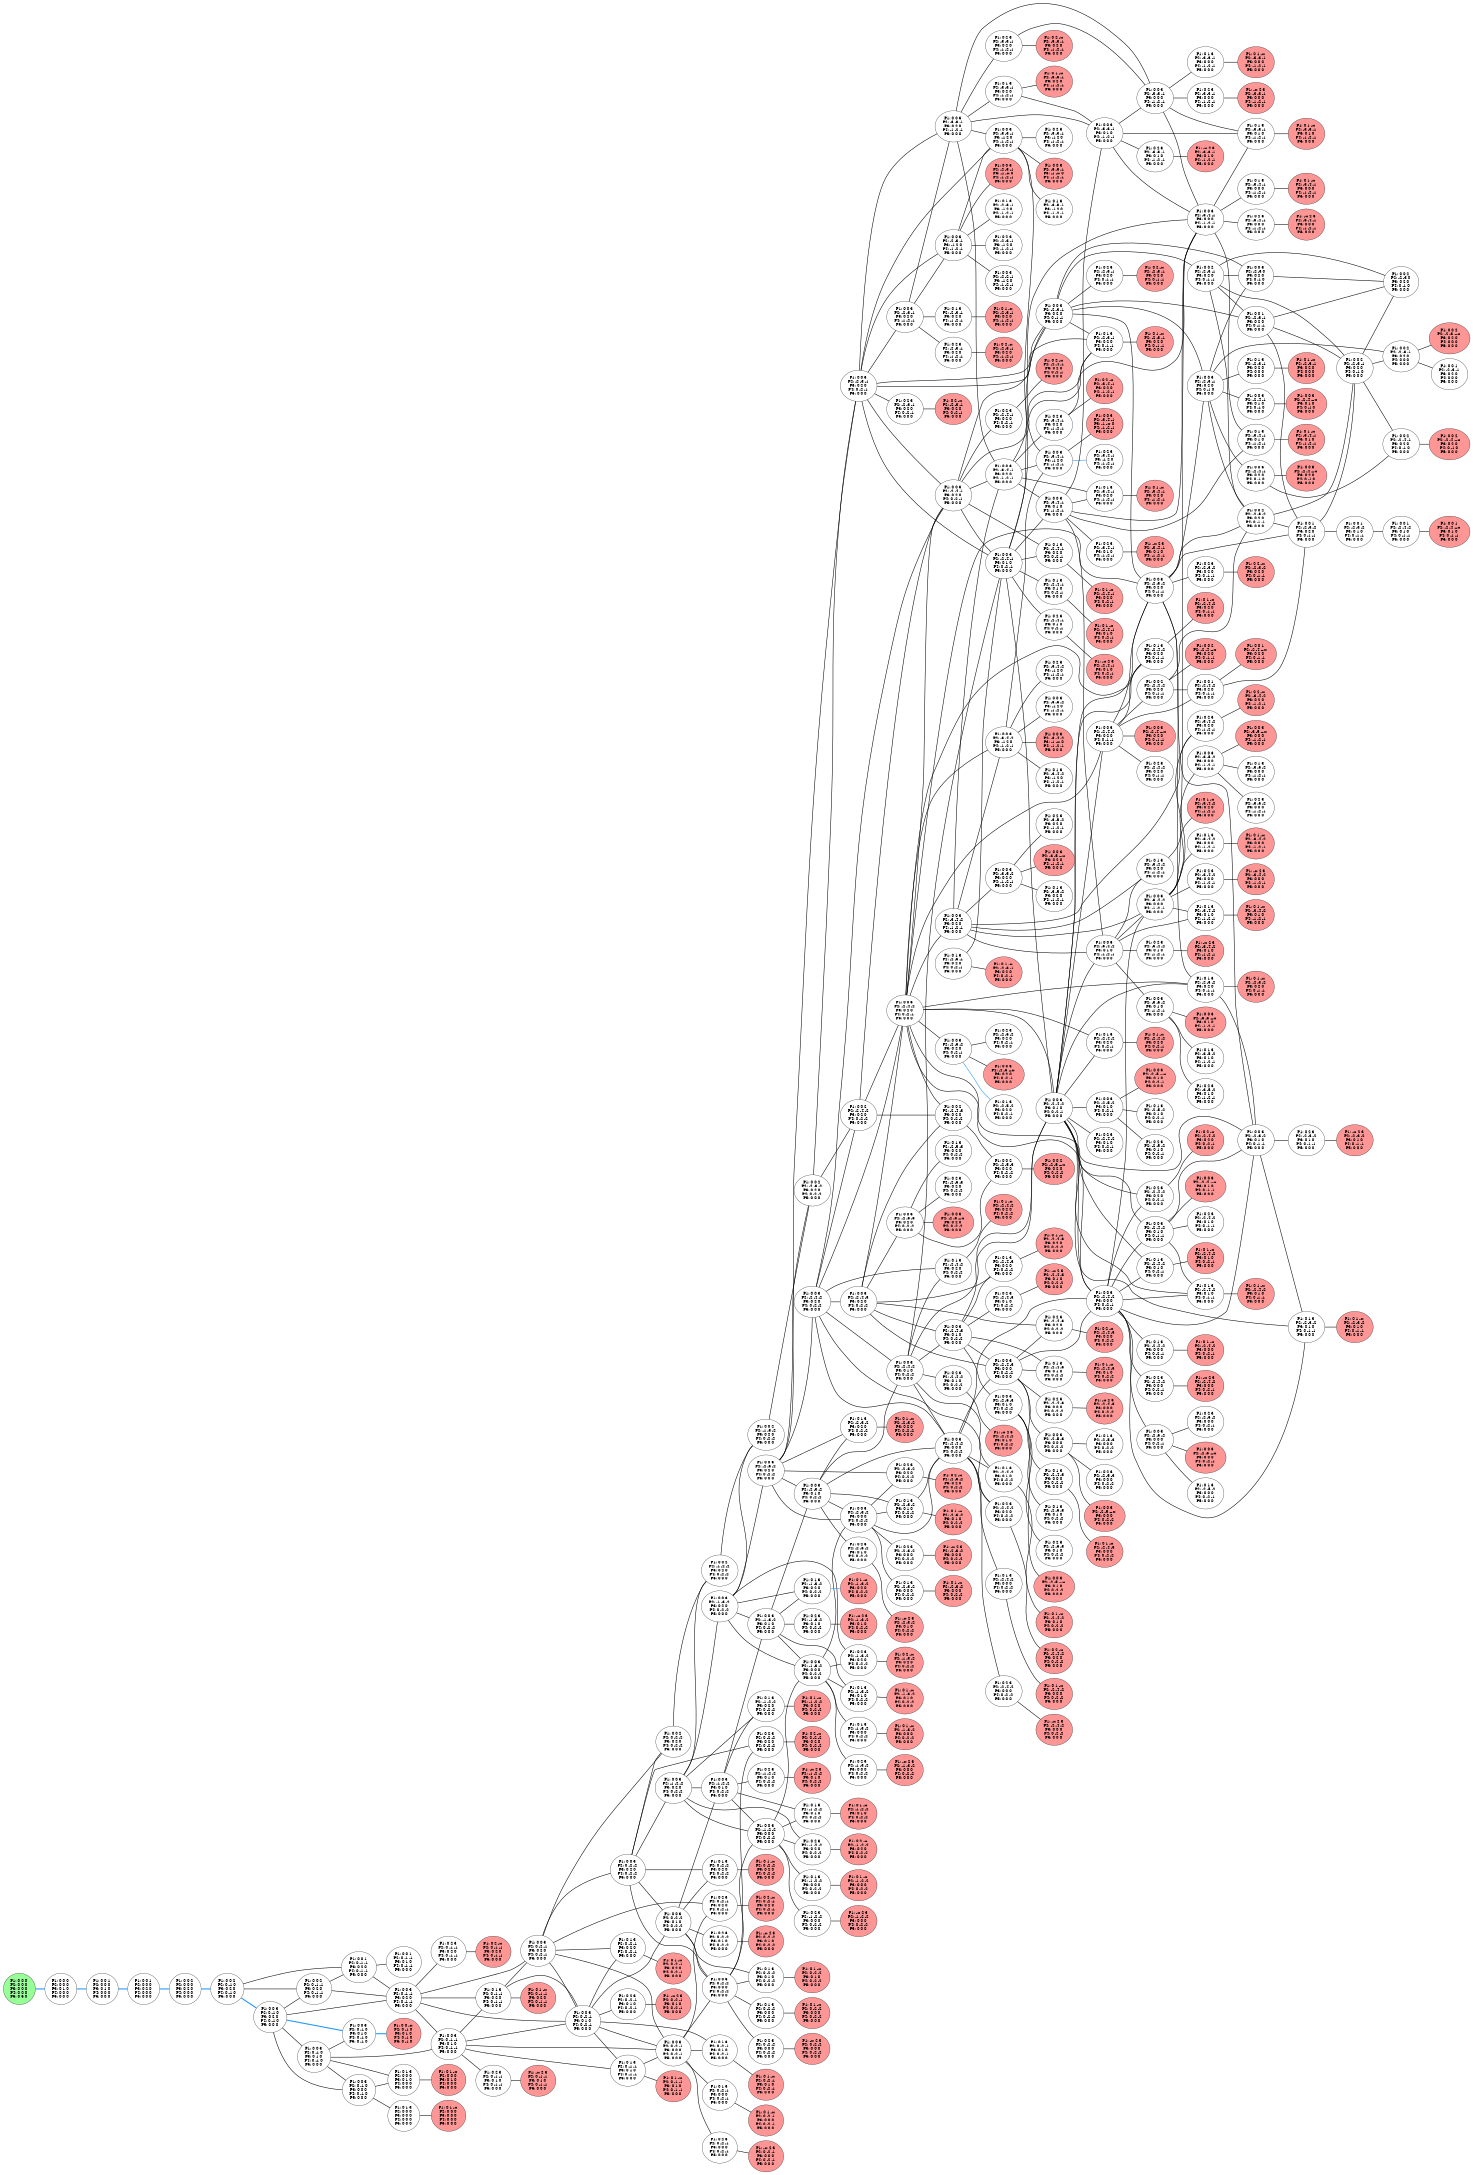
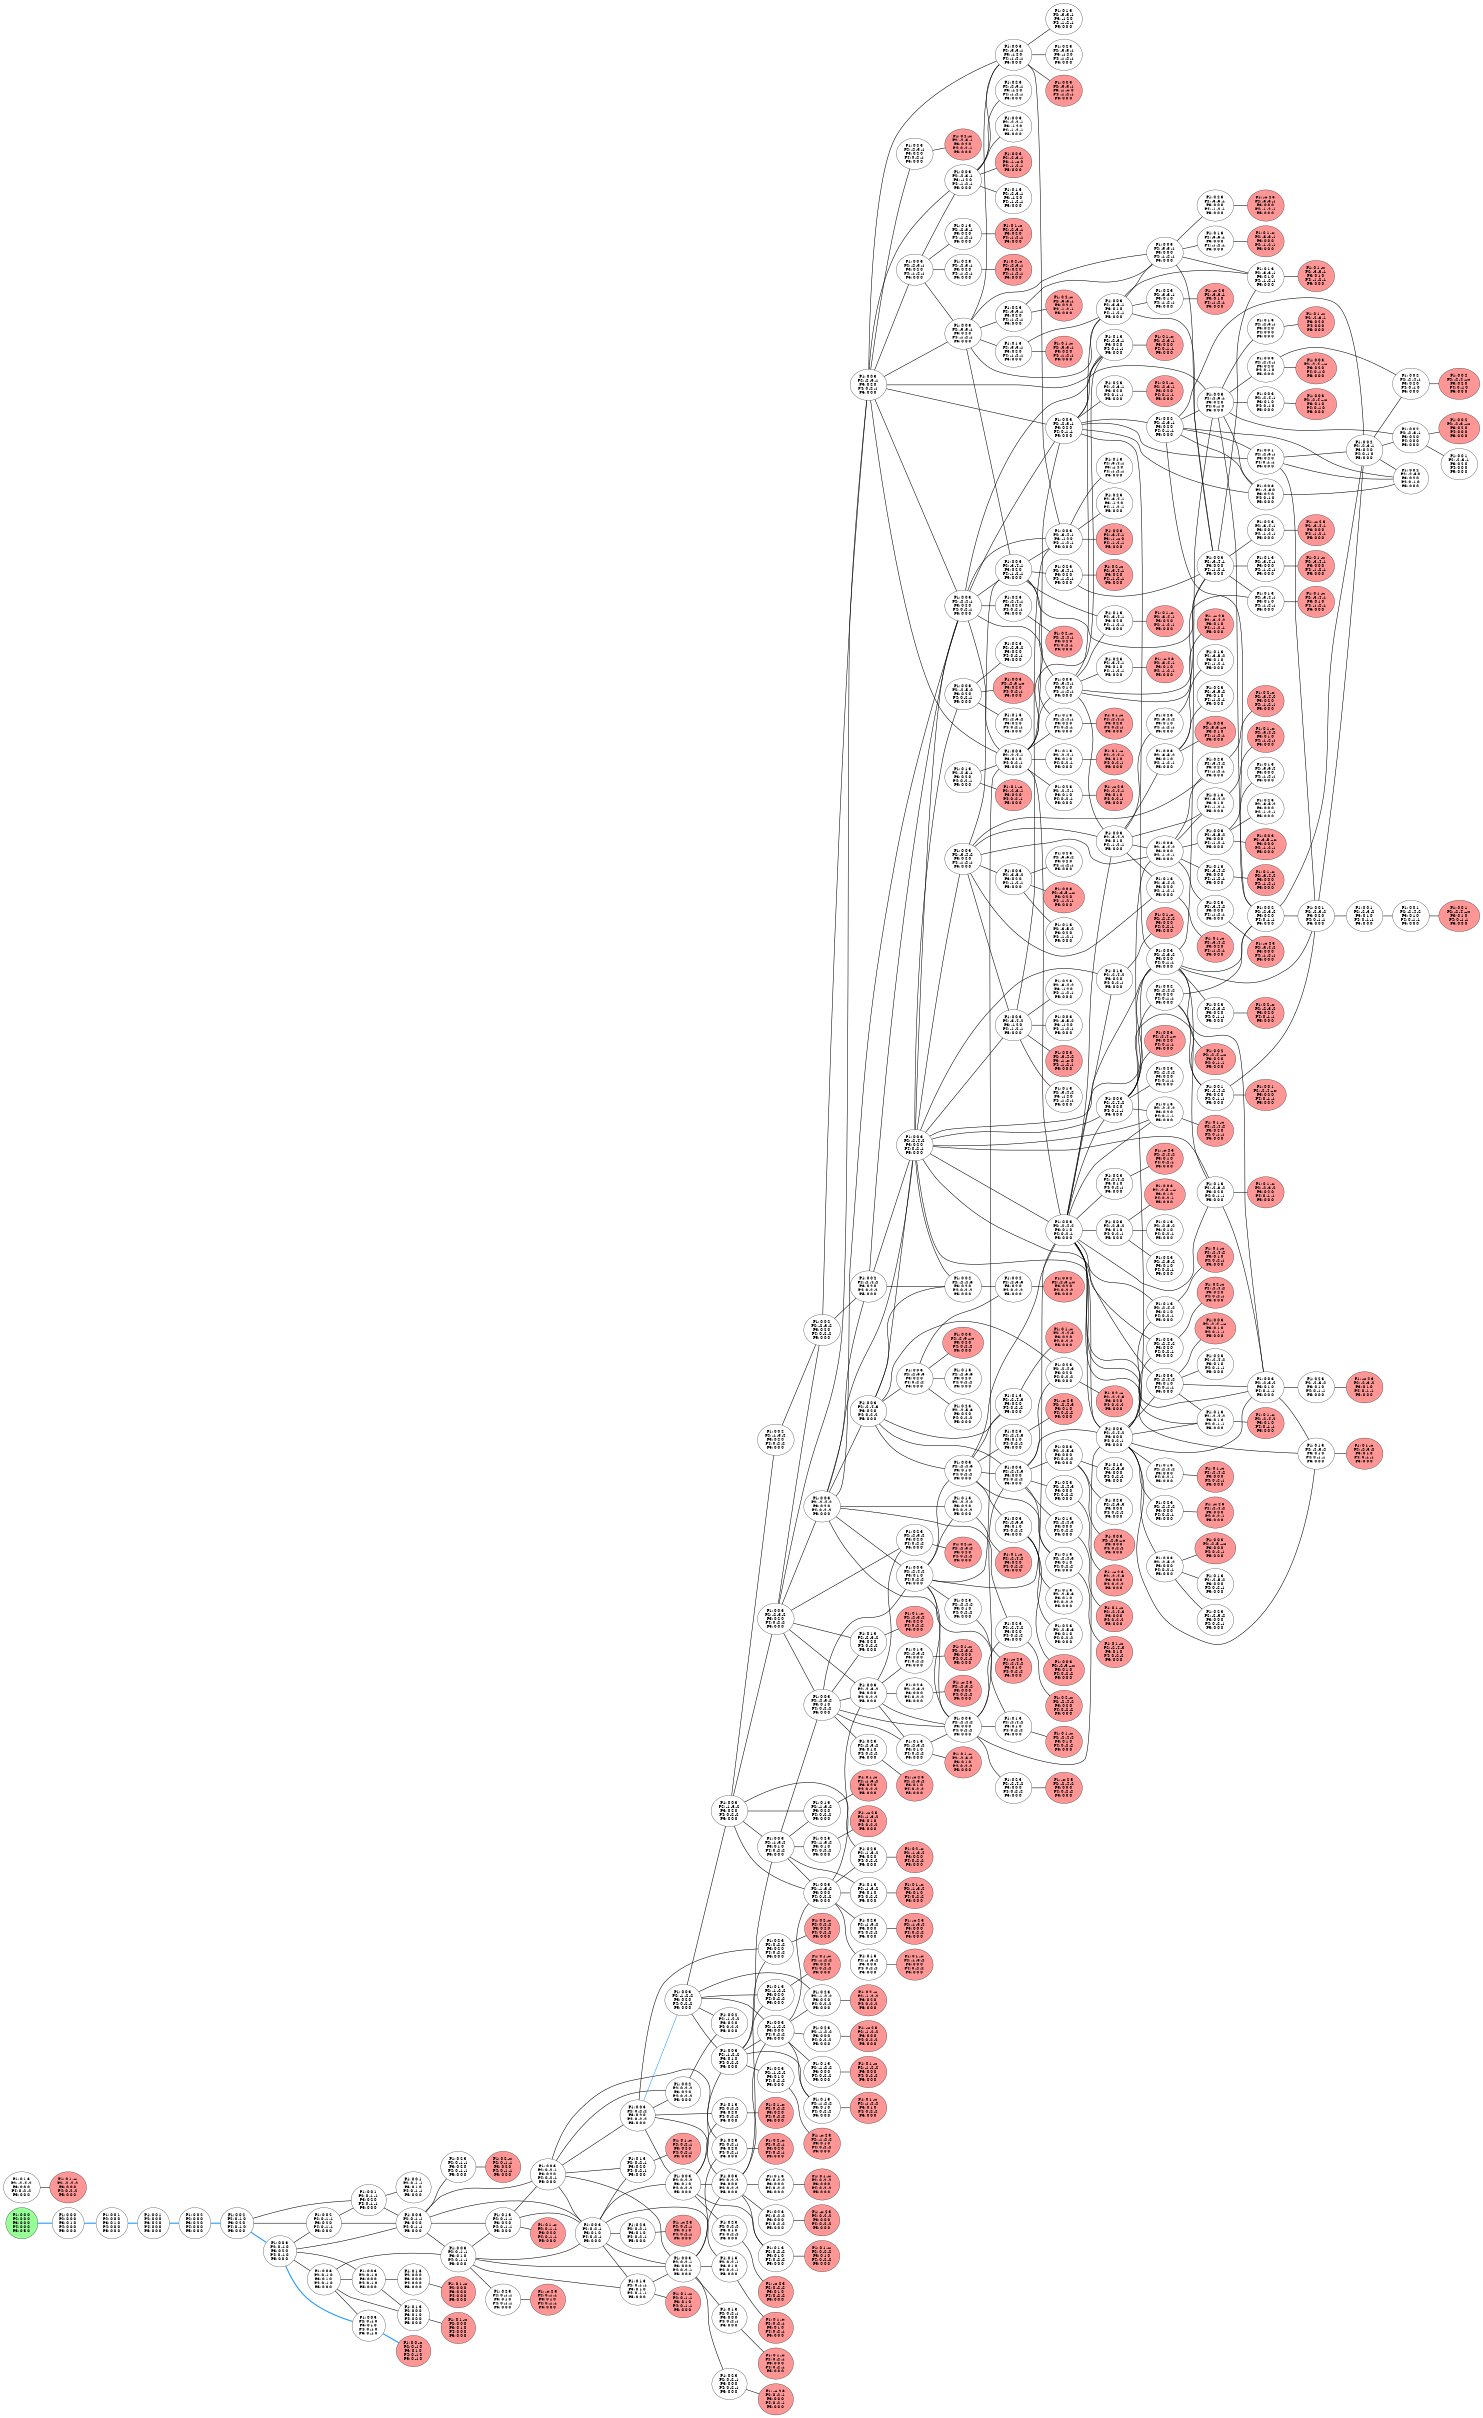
none -> (1190, 415)
(1081, 460) -> (1090, 521)
none -> (1114, 468)
none -> (997, 550)
(1183, 564) -> none
(976, 1081) -> (988, 709)
none -> (1165, 1159)
(730, 1498) -> none
(984, 1533) -> none
(836, 1588) -> (844, 1799)
(651, 1829) -> (660, 2058)
